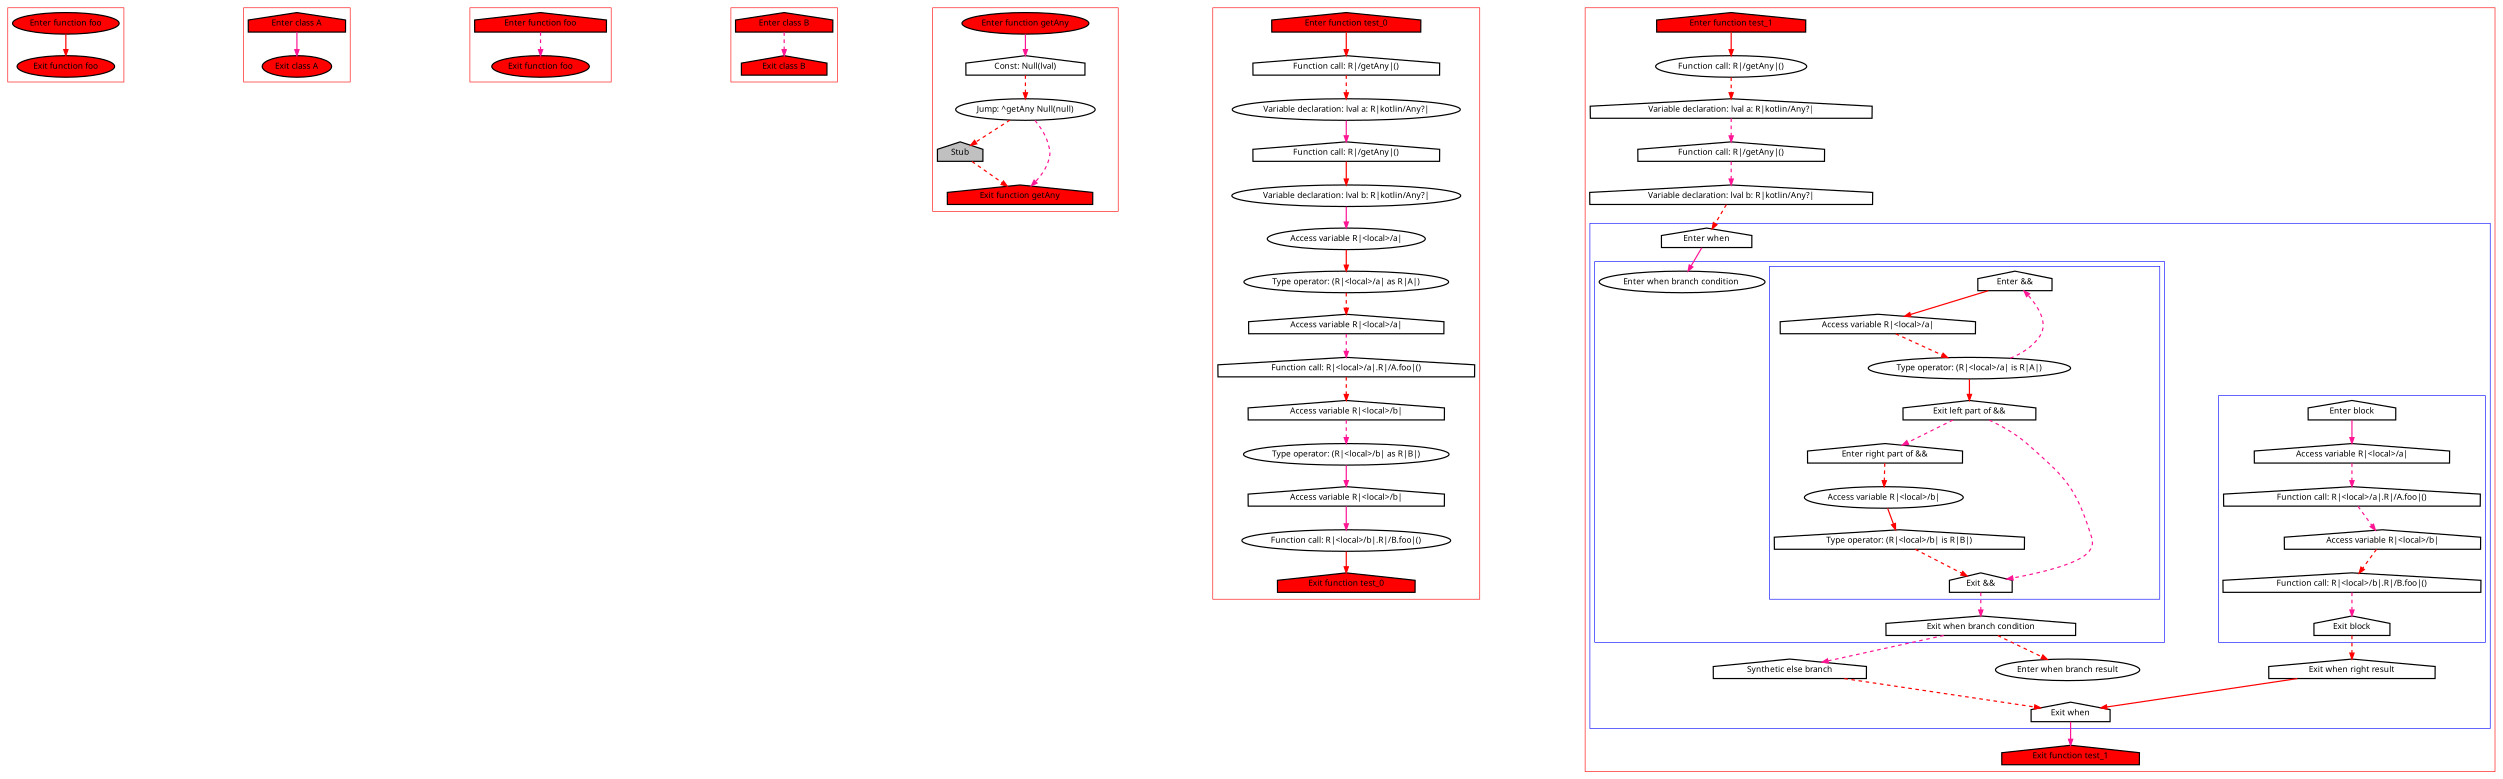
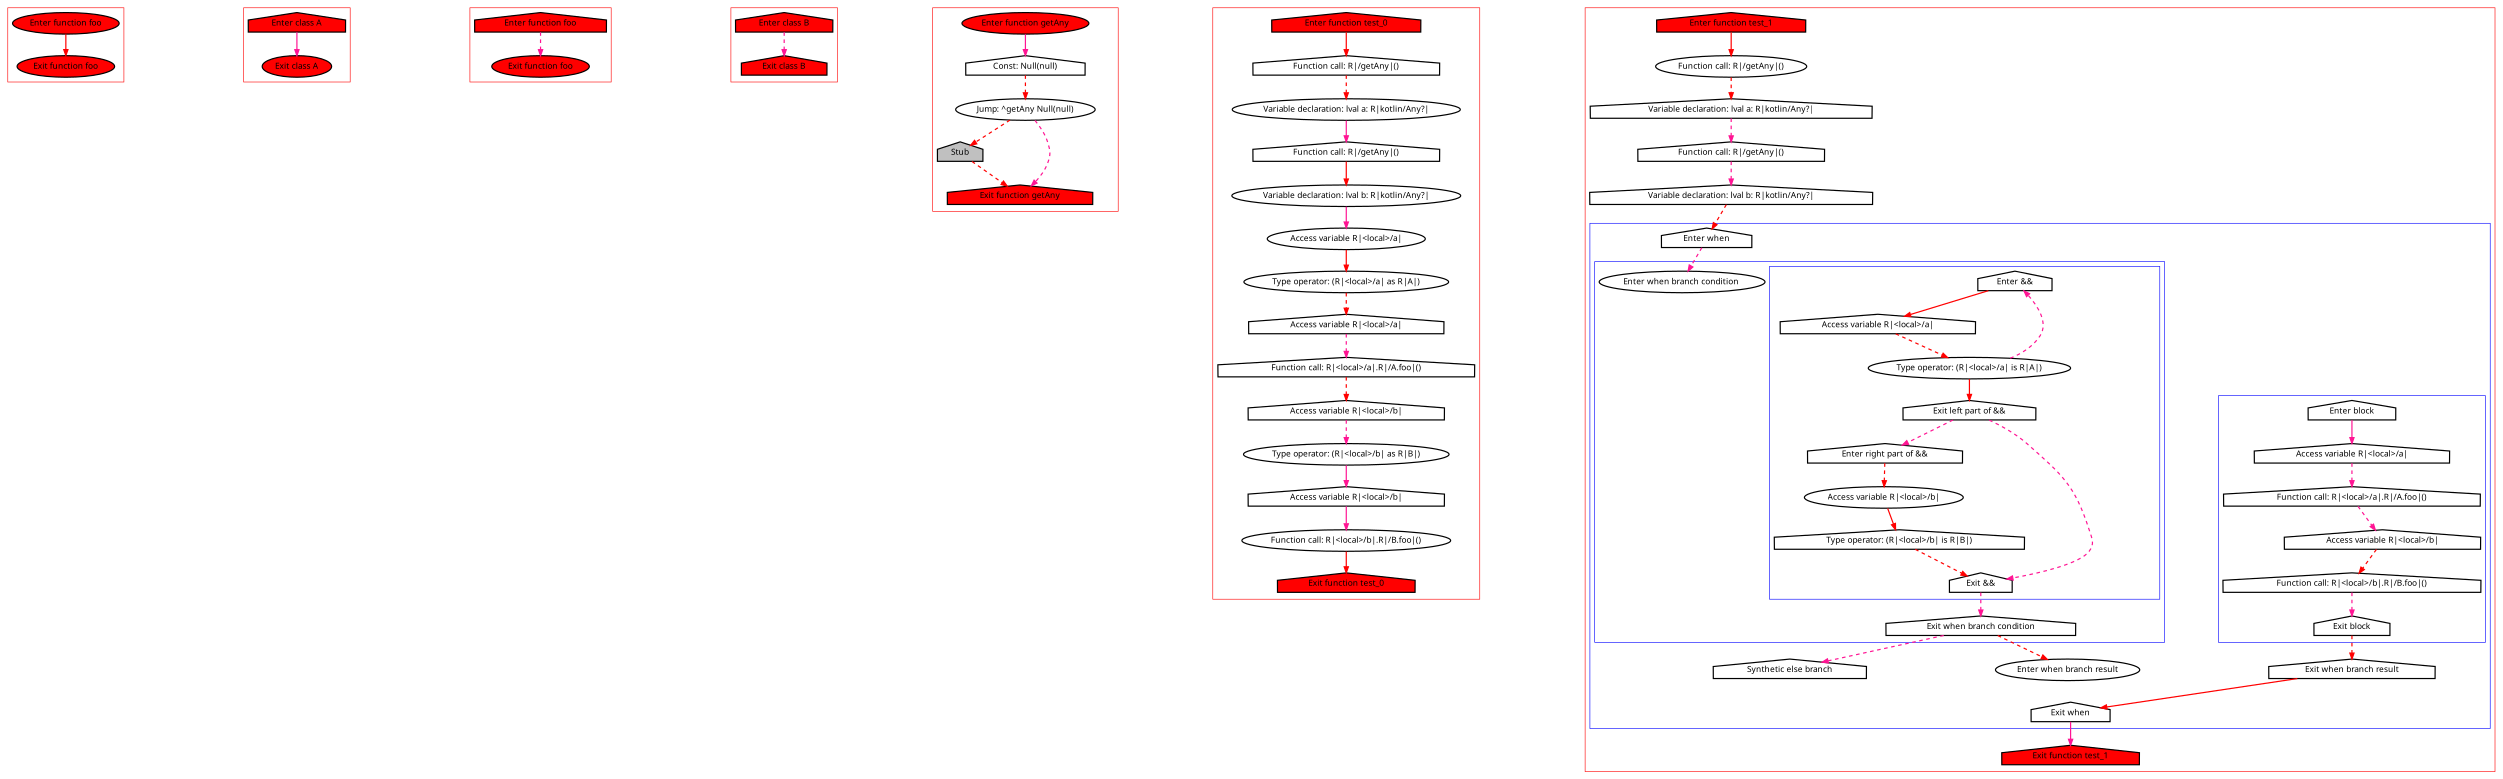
(1025, 66) -> (1025, 66)
(1696, 257) -> (1696, 257)
(2352, 670) -> (2352, 670)
(1939, 693) -> none
